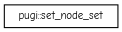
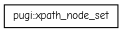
(61, 16) -> (61, 16)
